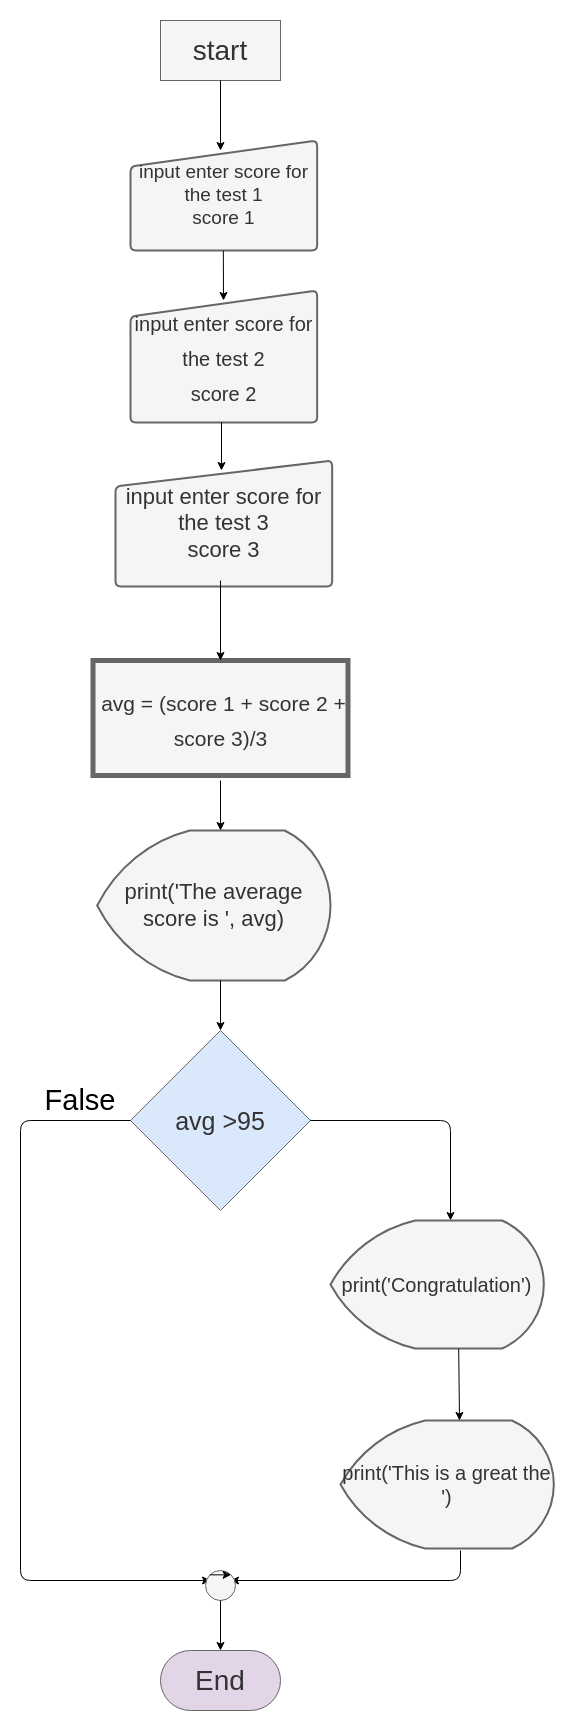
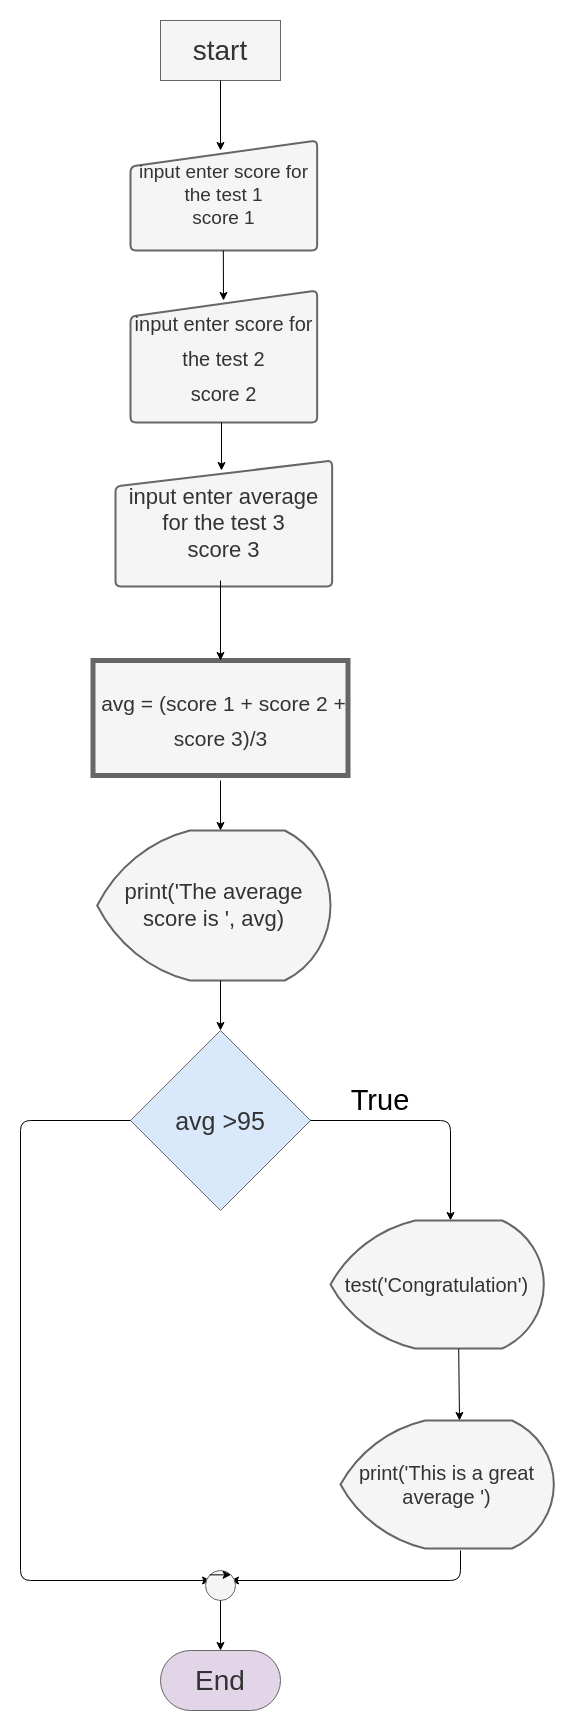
(224, 524) -> (224, 524)
(81, 1101) -> none
none -> (381, 1101)
(437, 1285) -> (437, 1285)
(447, 1485) -> (447, 1485)
